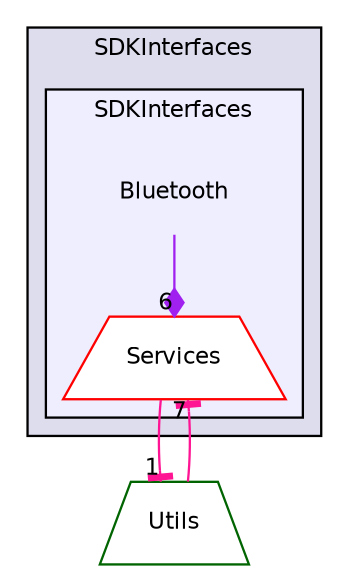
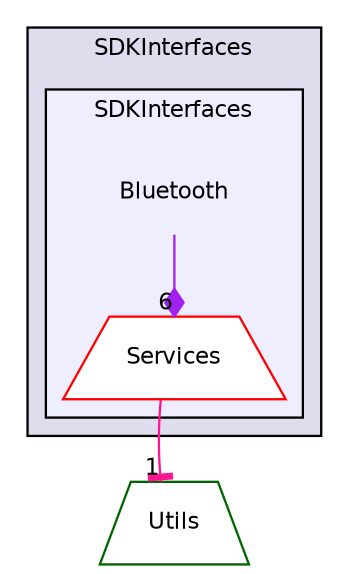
(190, 450) -> none
